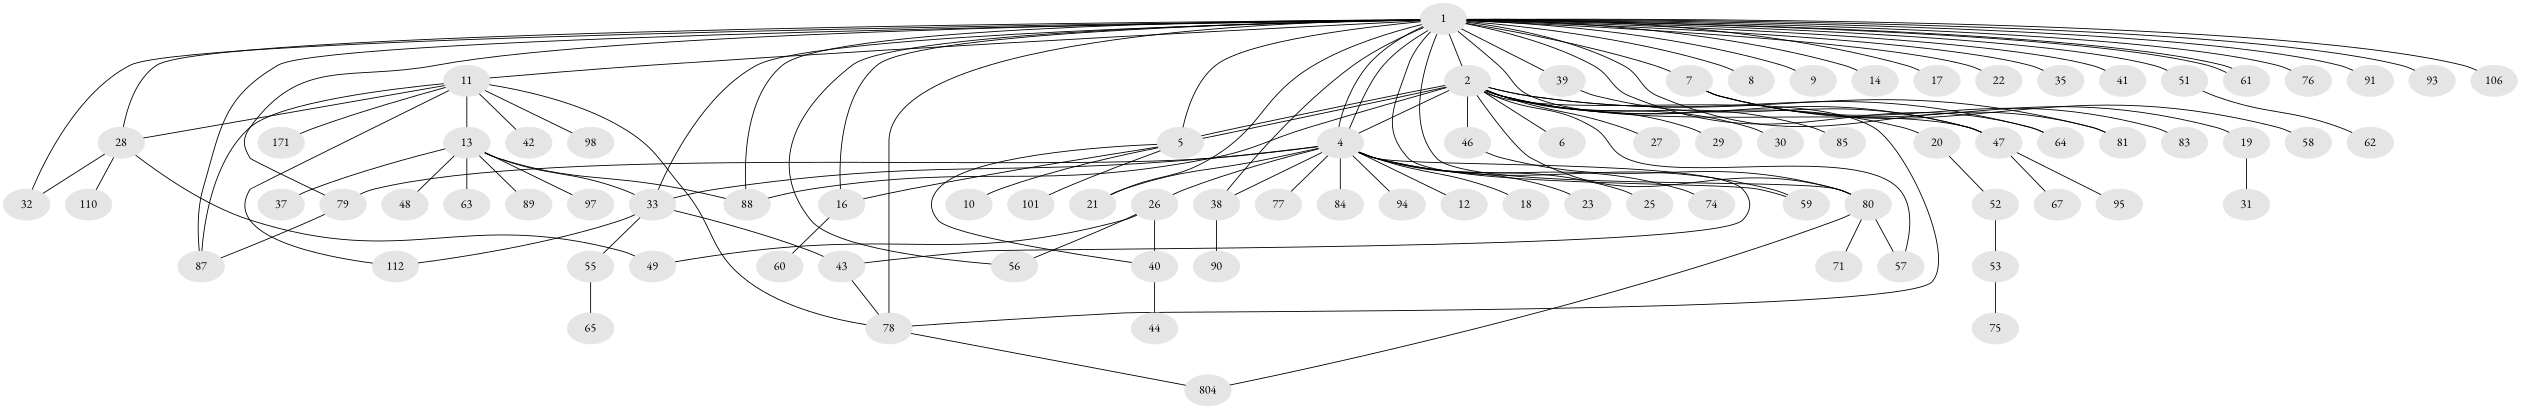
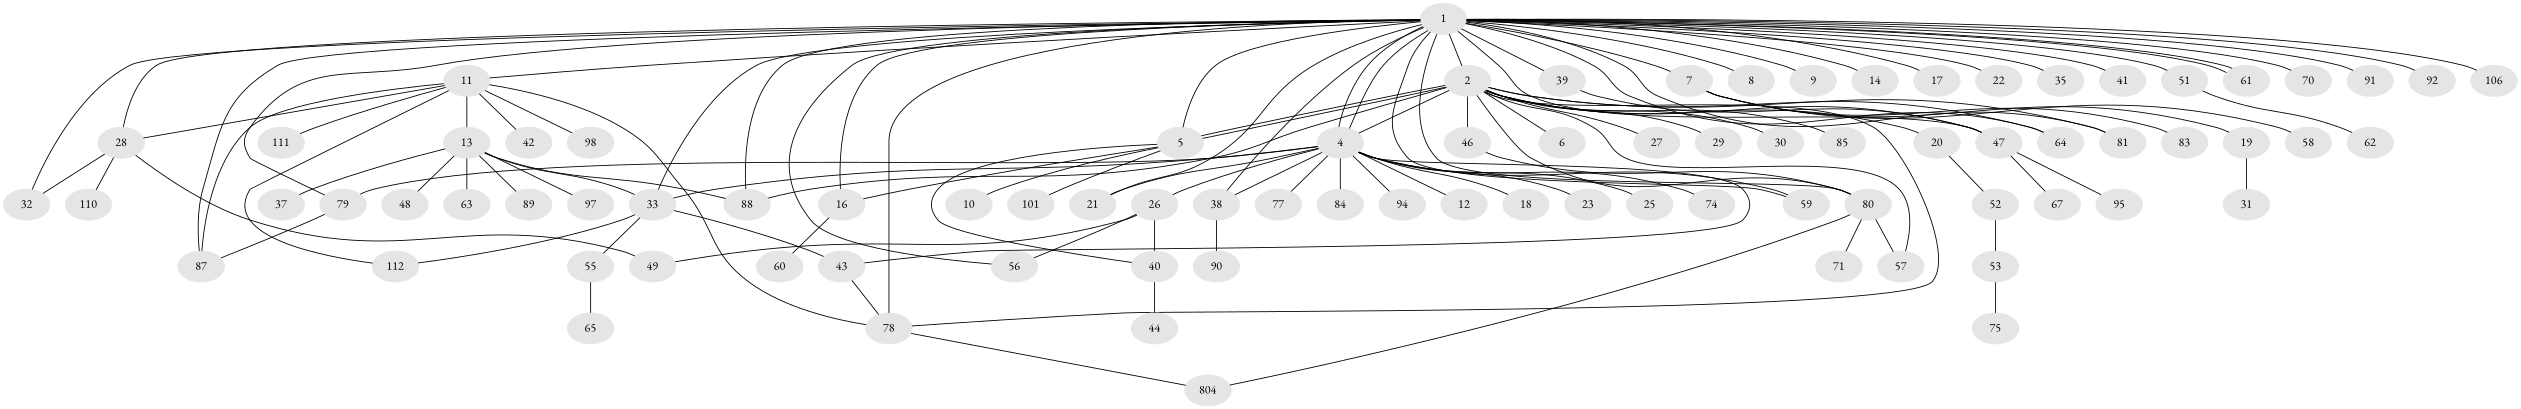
(2308, 81) -> (2308, 81)
(2432, 81) -> (2432, 81)
(281, 143) -> (281, 143)
